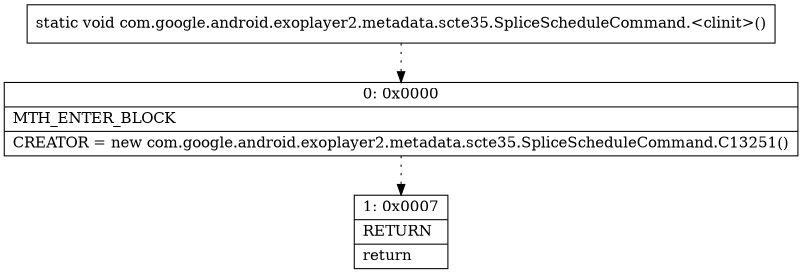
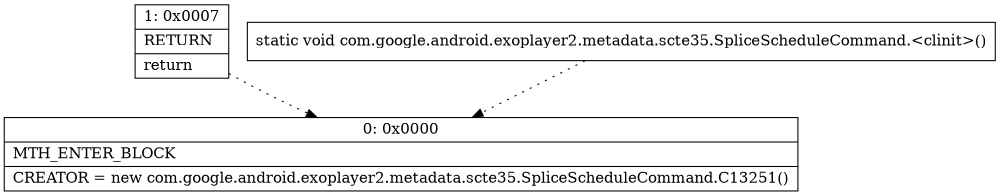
(401, 170) -> (268, 94)
